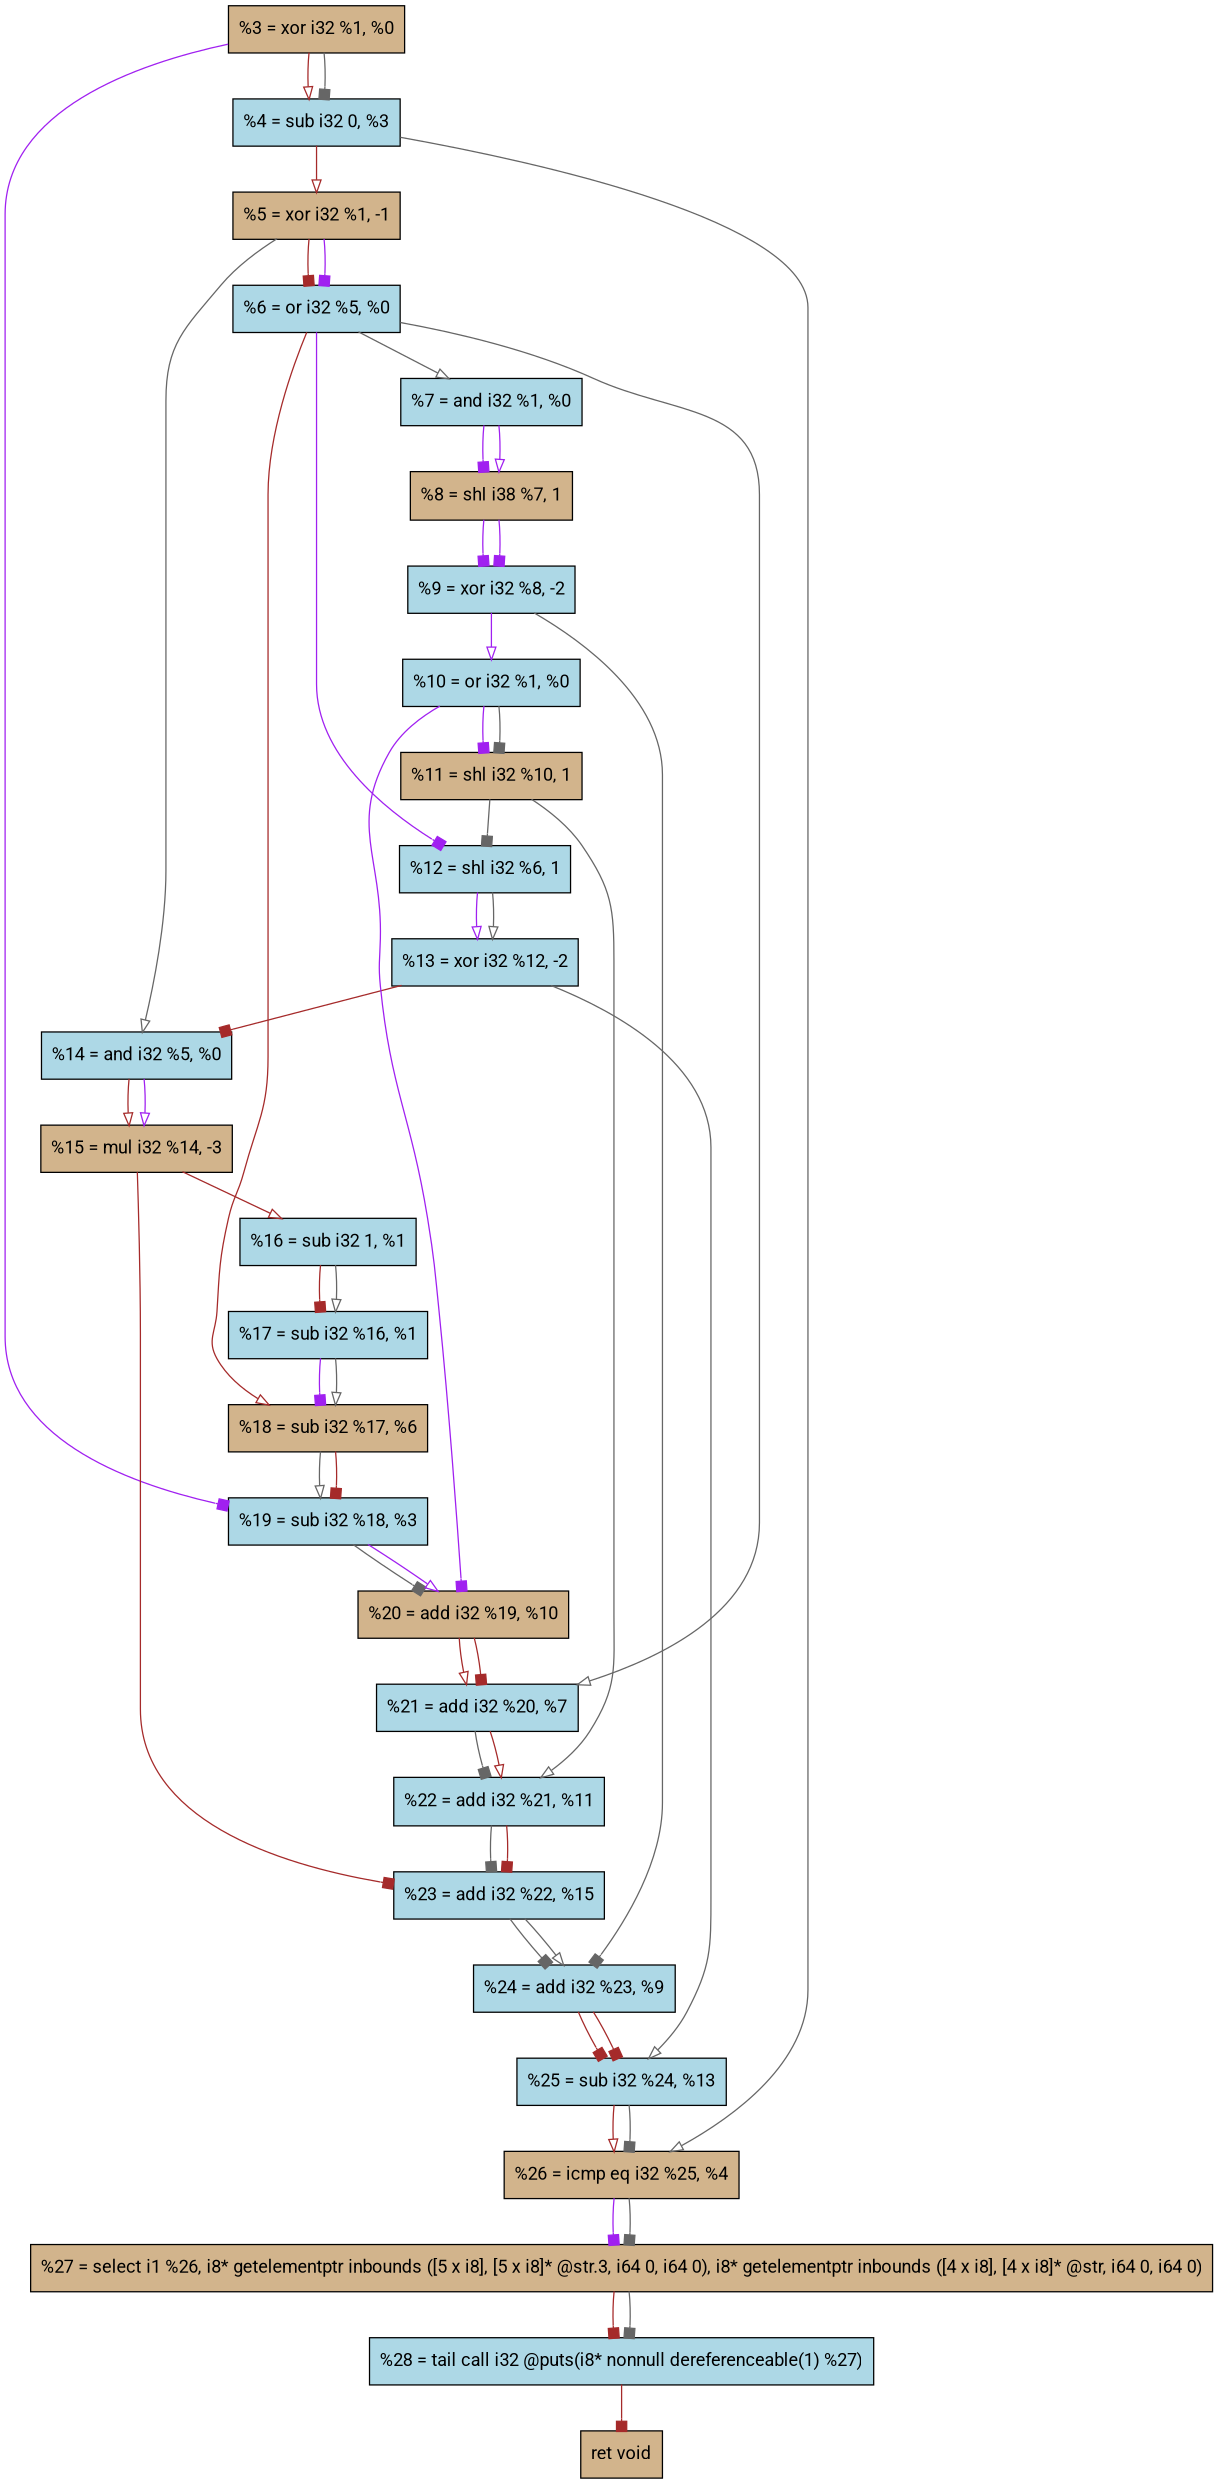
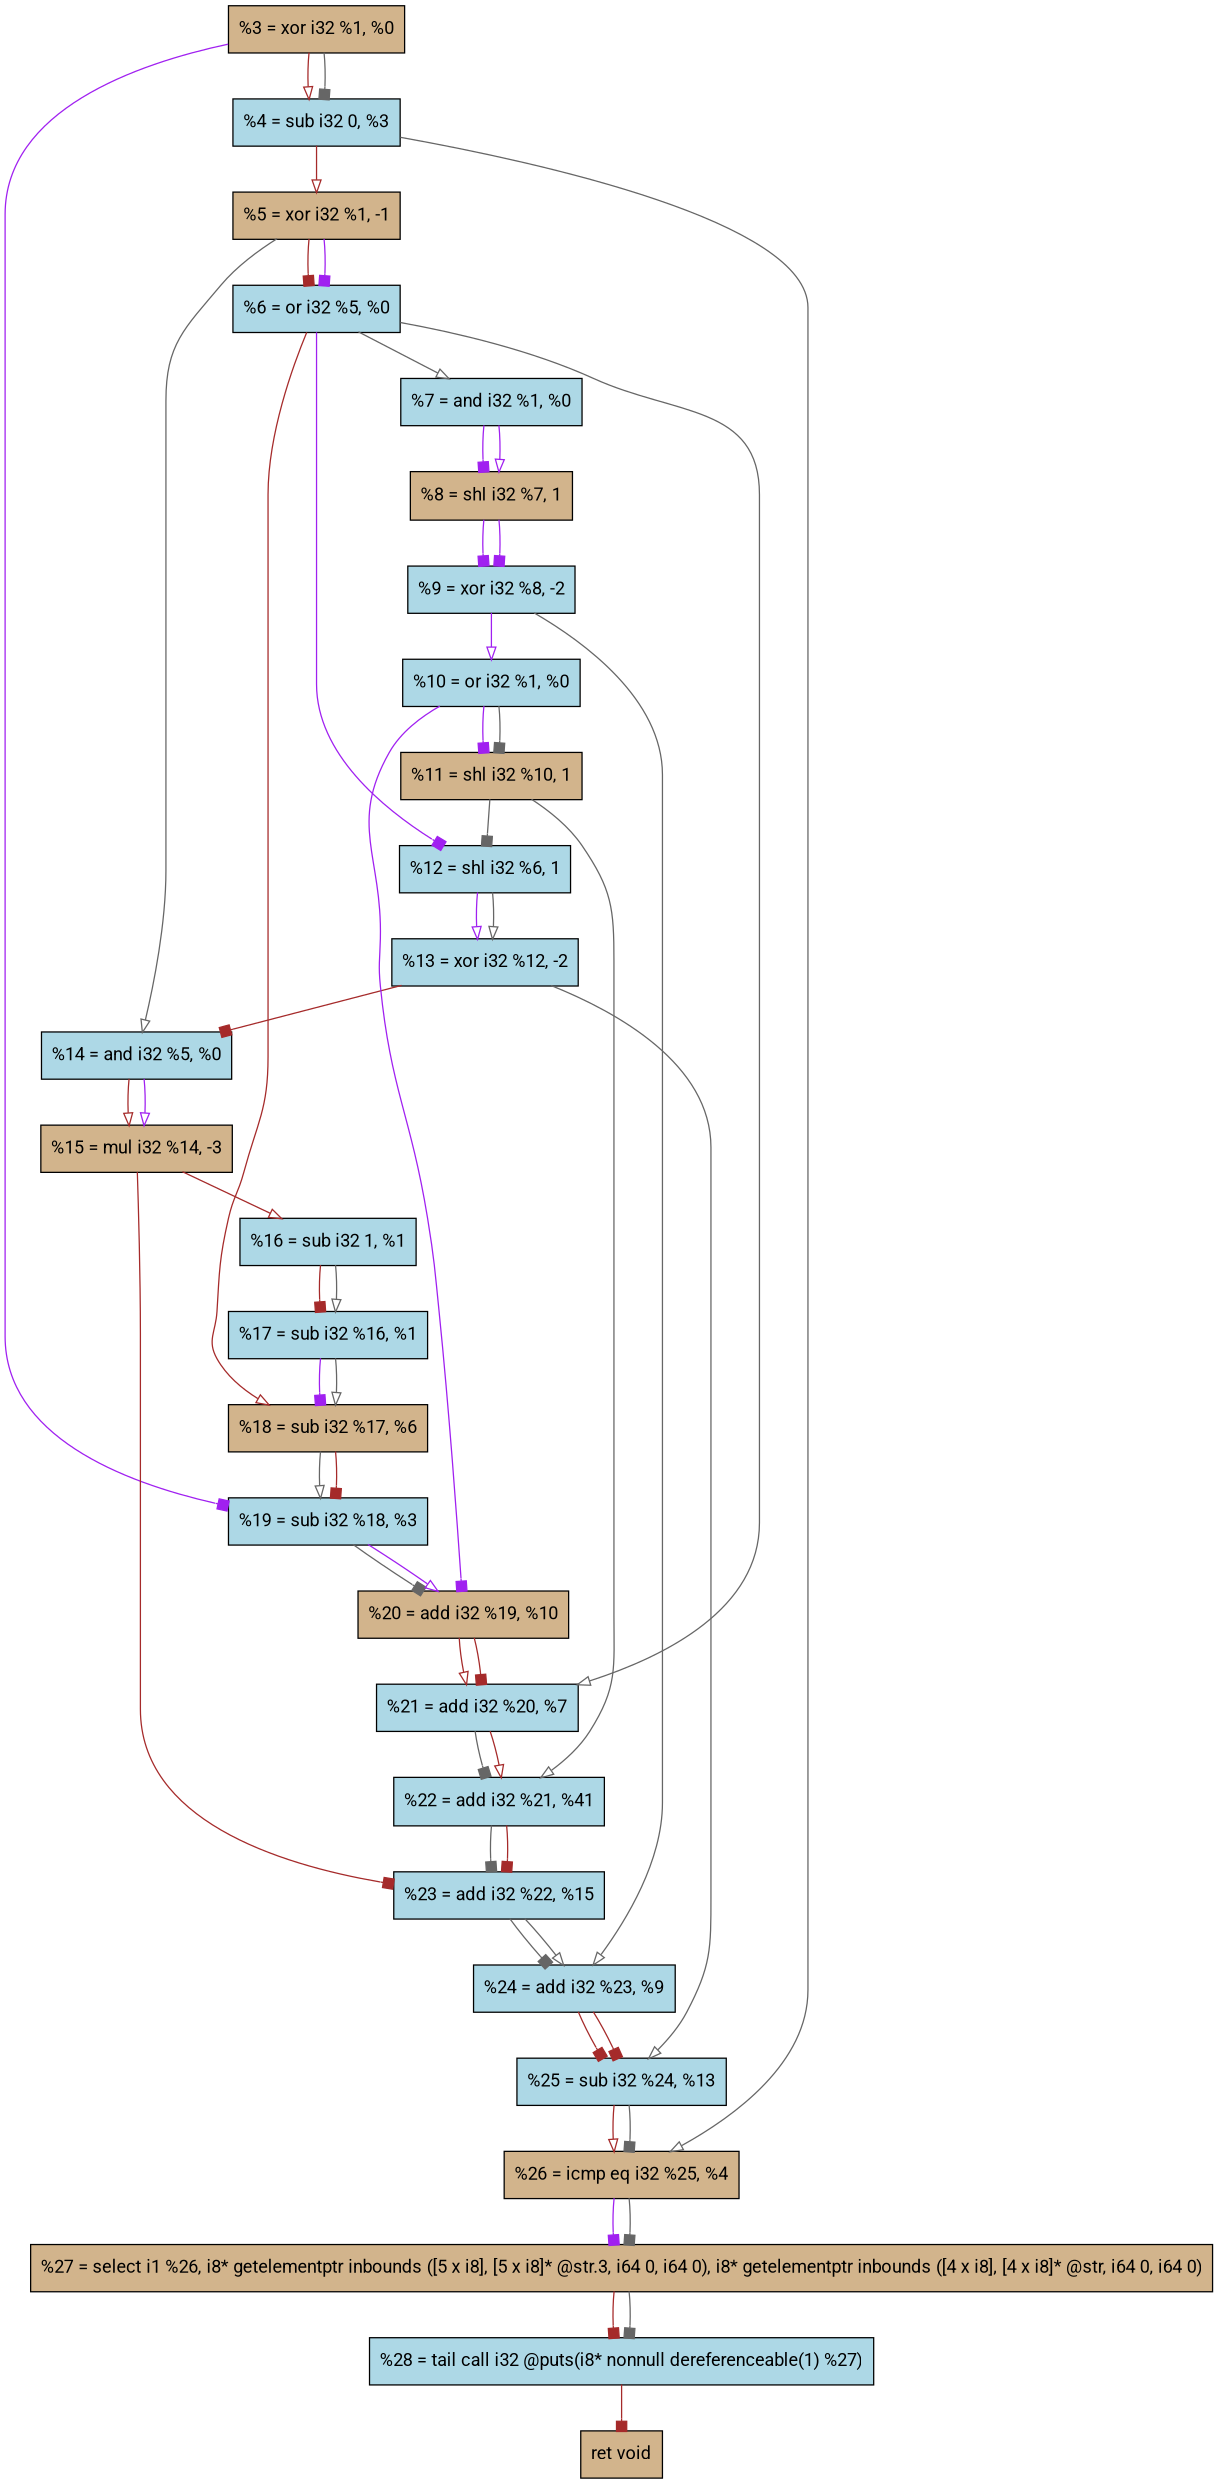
(491, 496) -> (491, 496)
(662, 1264) -> (662, 1264)
(499, 1802) -> (499, 1802)
